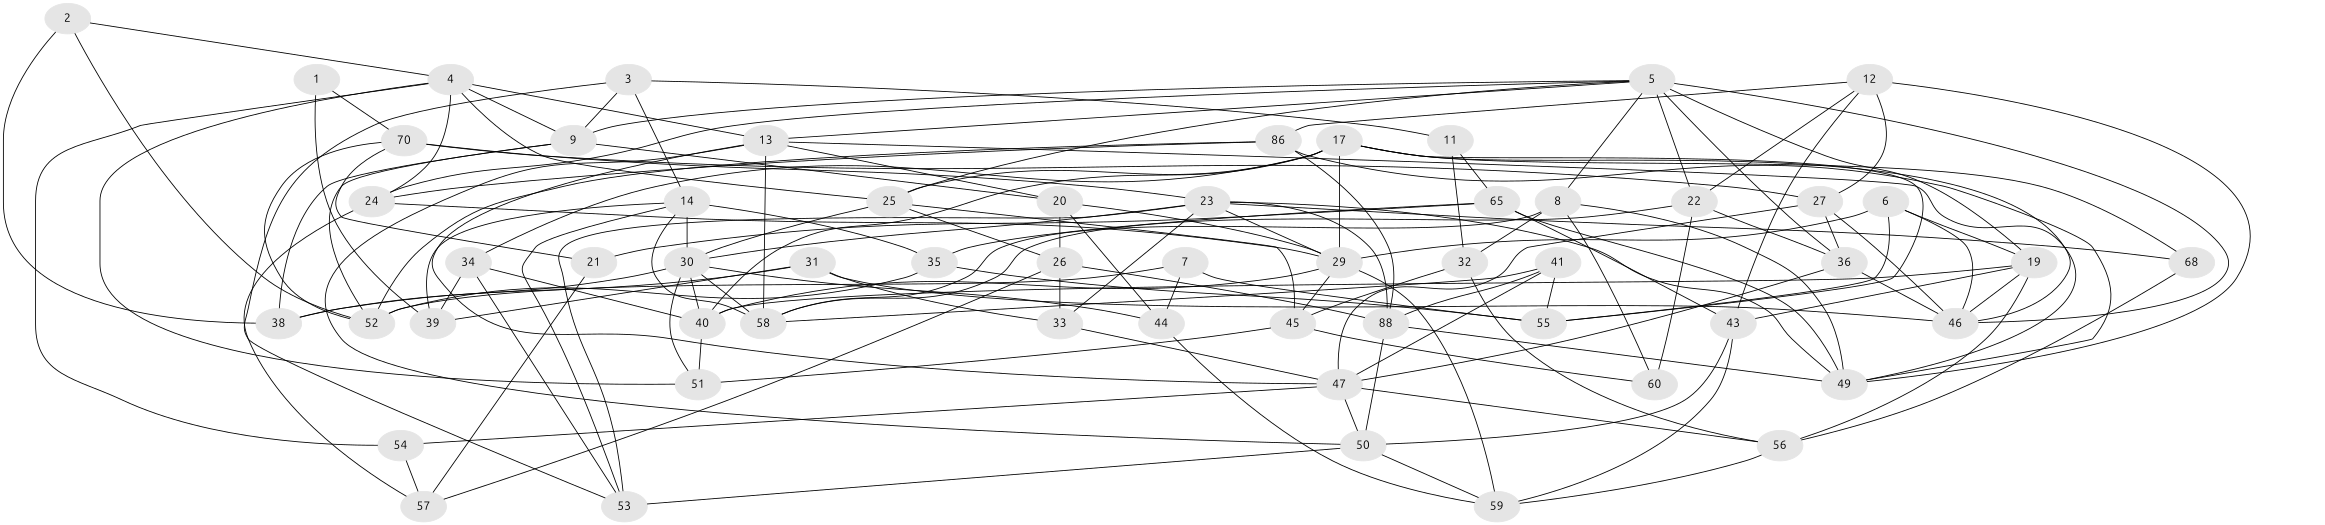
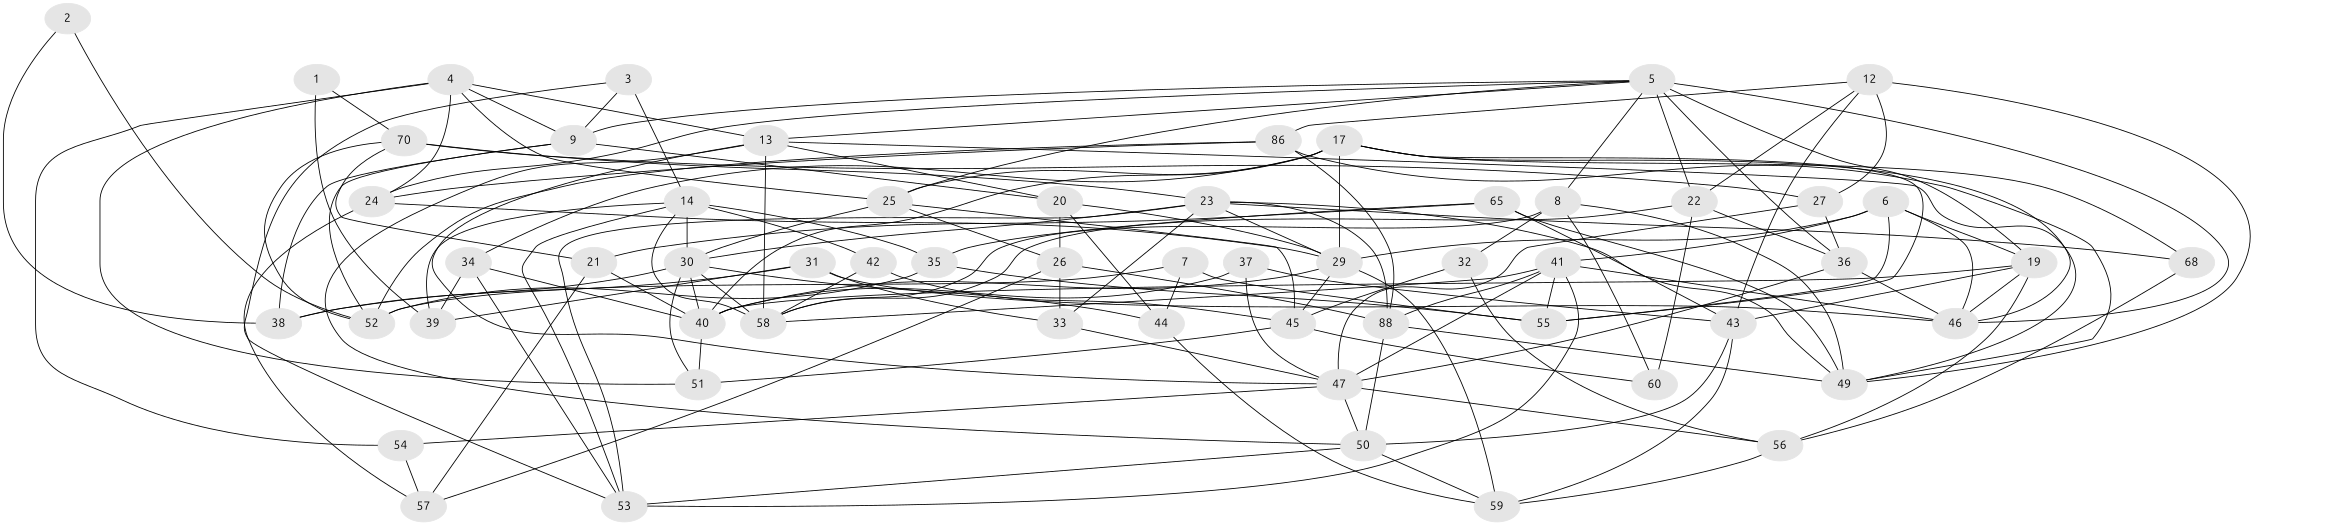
(259, 49) -> none
(1450, 141) -> none
none -> (1718, 244)
none -> (873, 263)
none -> (1246, 263)
(1893, 263) -> (1801, 300)
none -> (659, 299)
none -> (1167, 494)
